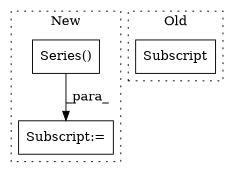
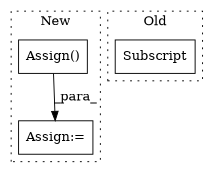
(66, 57) -> (53, 57)
(66, 138) -> (56, 138)
